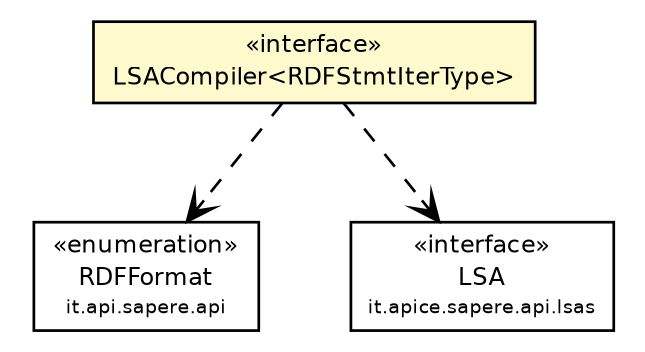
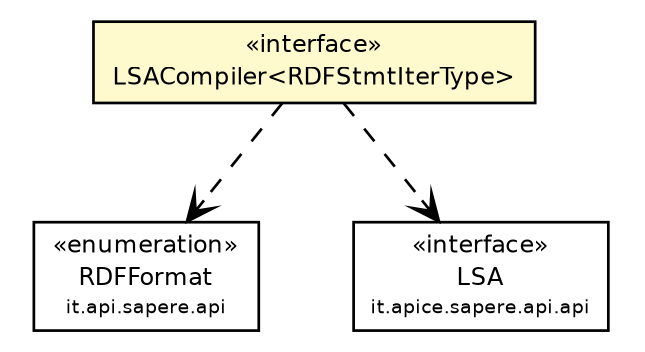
(482, 308) -> (481, 308)
